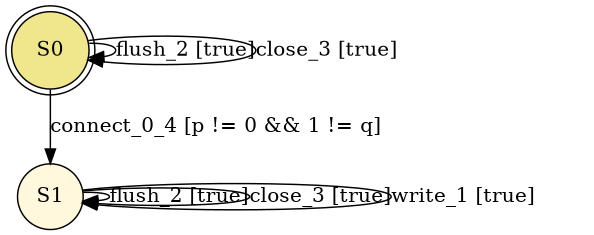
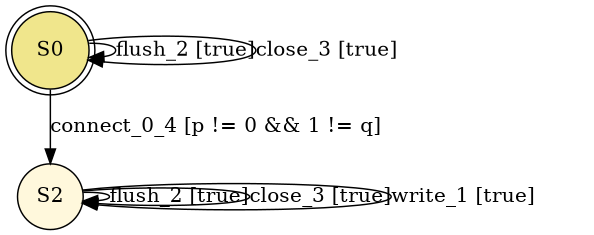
(50, 197) -> (50, 197)
